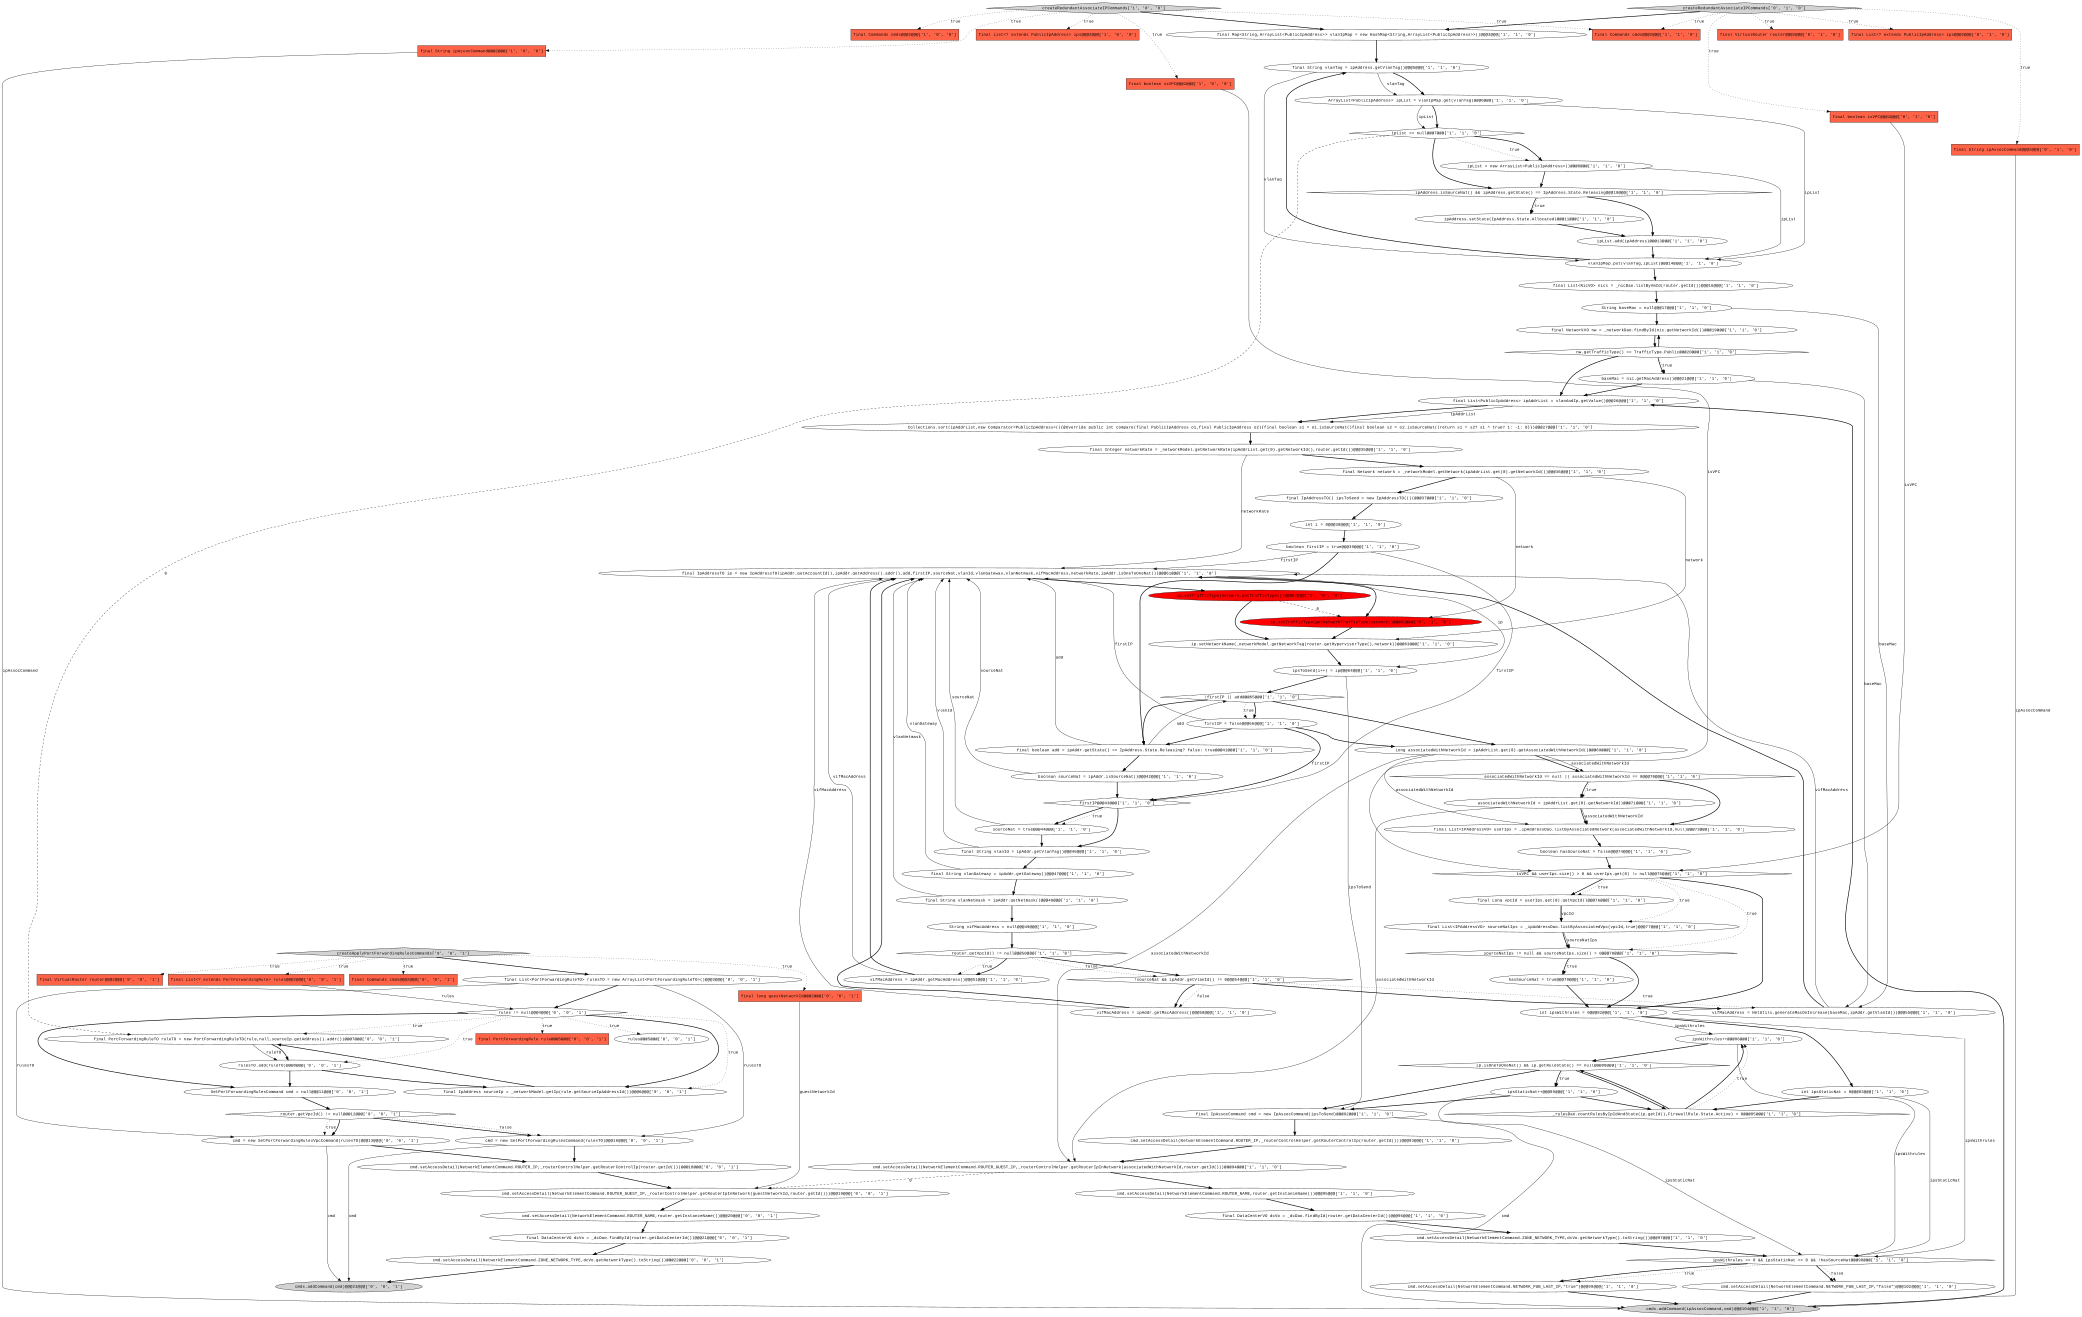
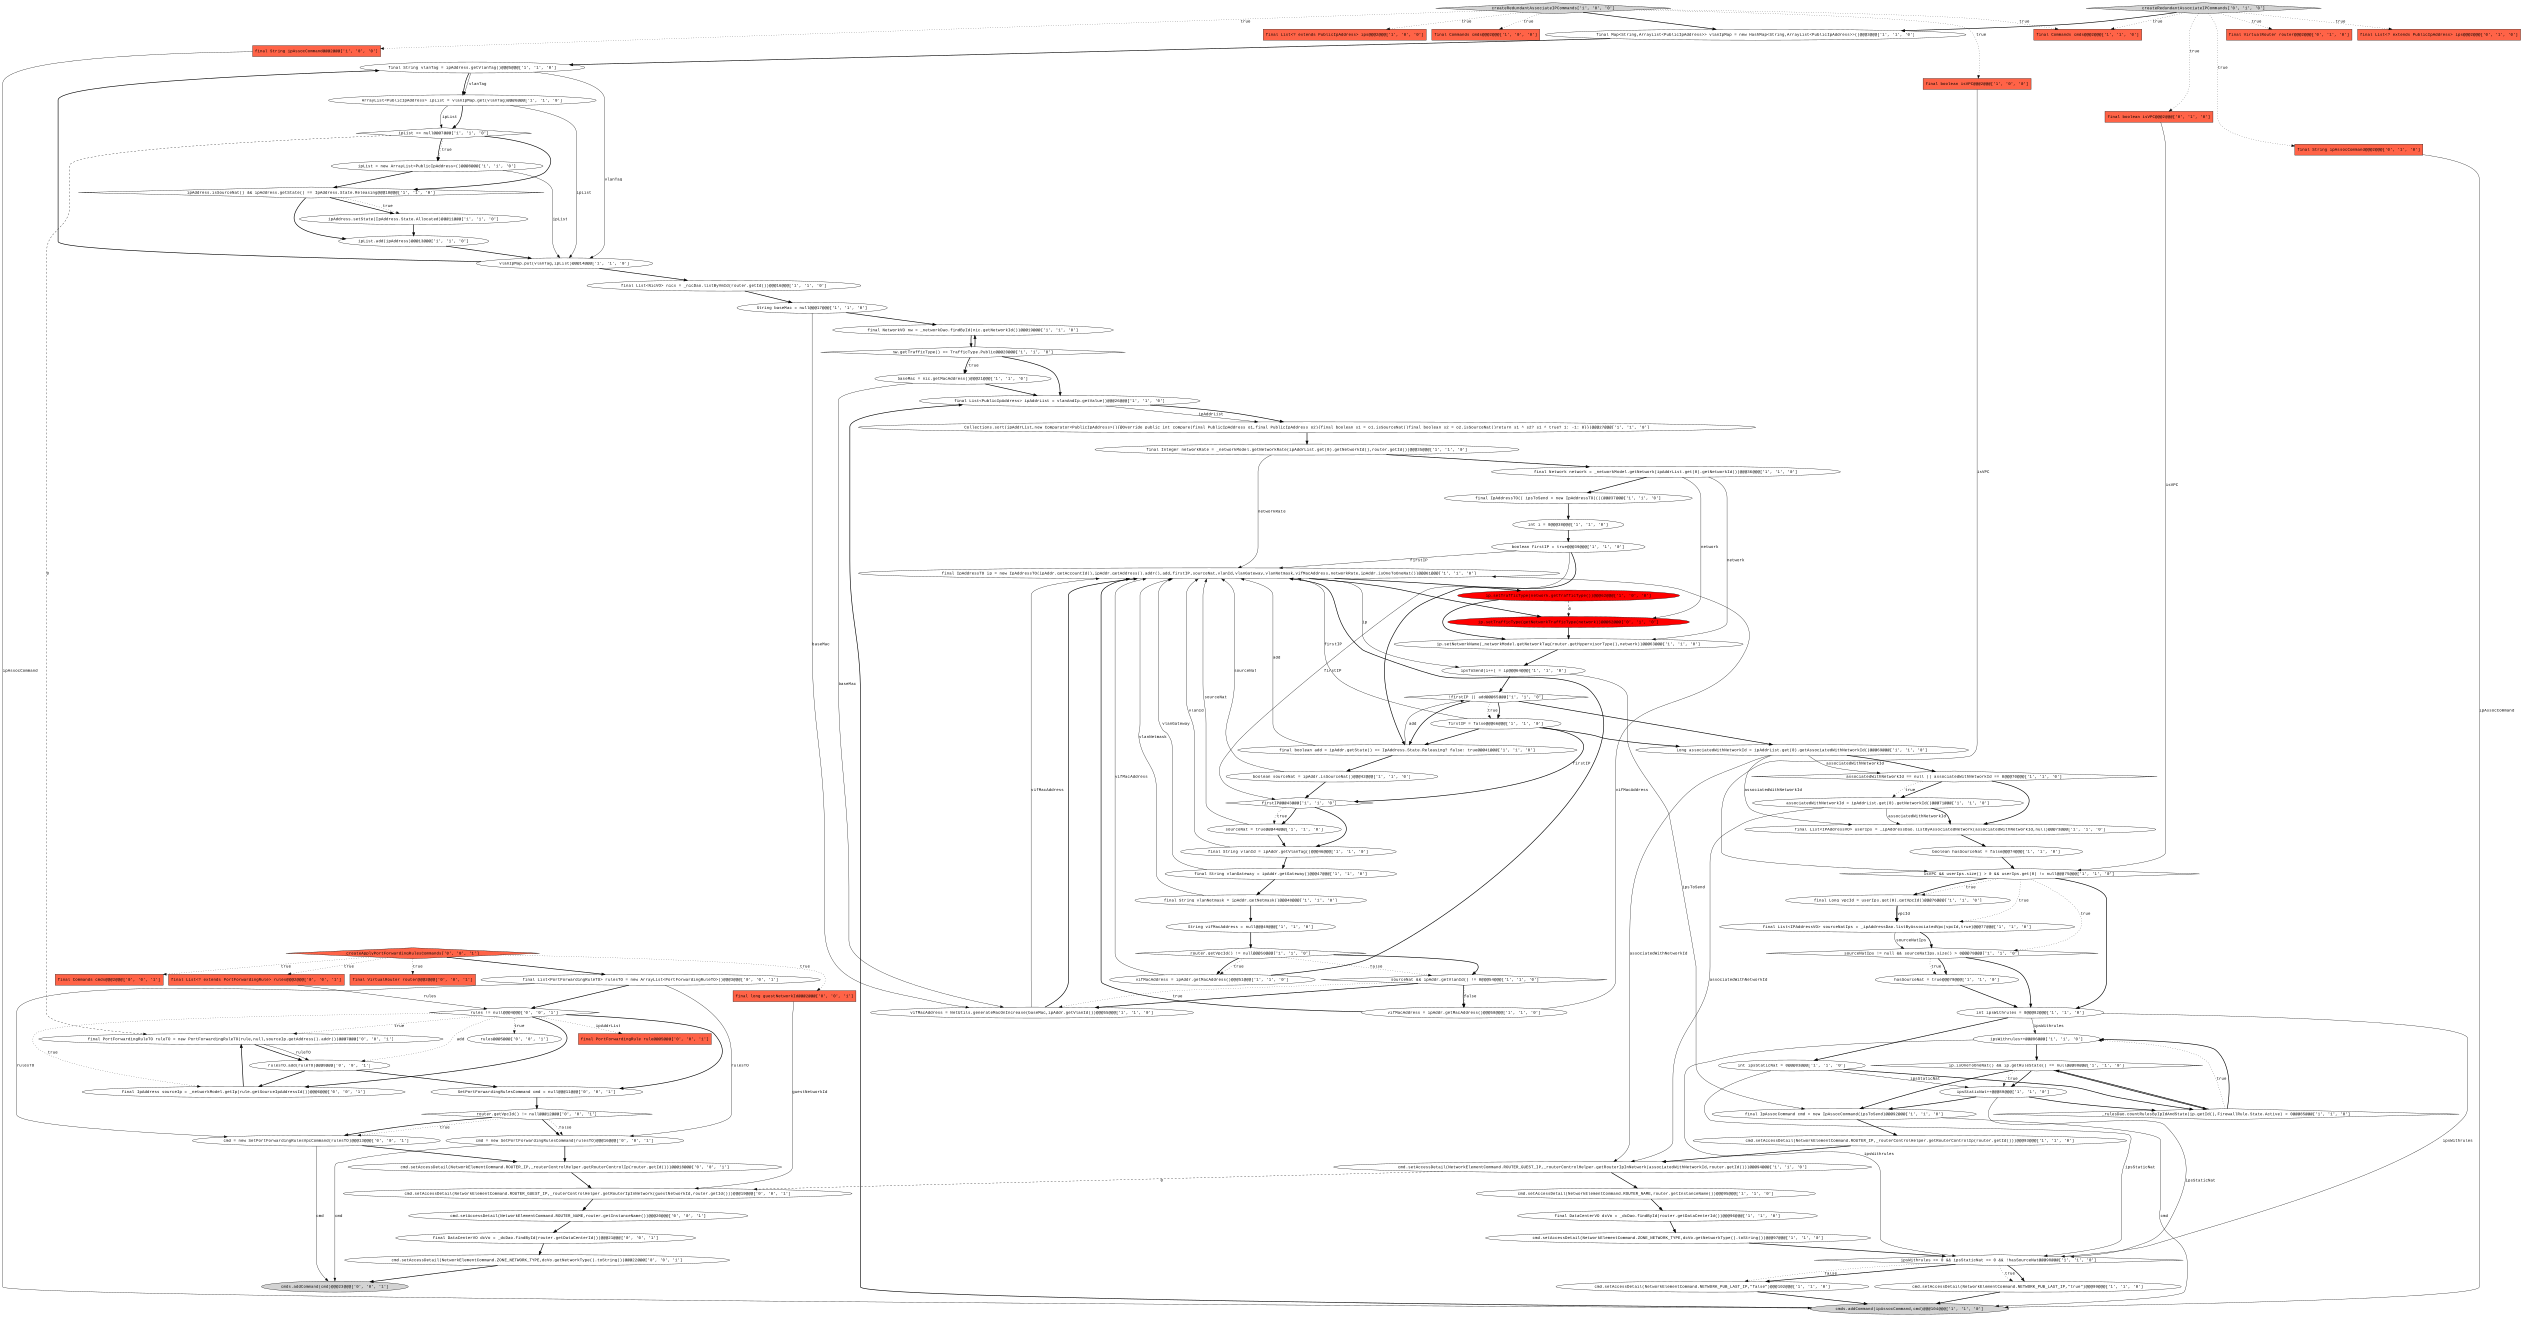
(403, 953) -> (413, 953)
(548, 1026) -> (608, 1026)
(468, 1039) -> (461, 1039)
none -> (1897, 1079)
